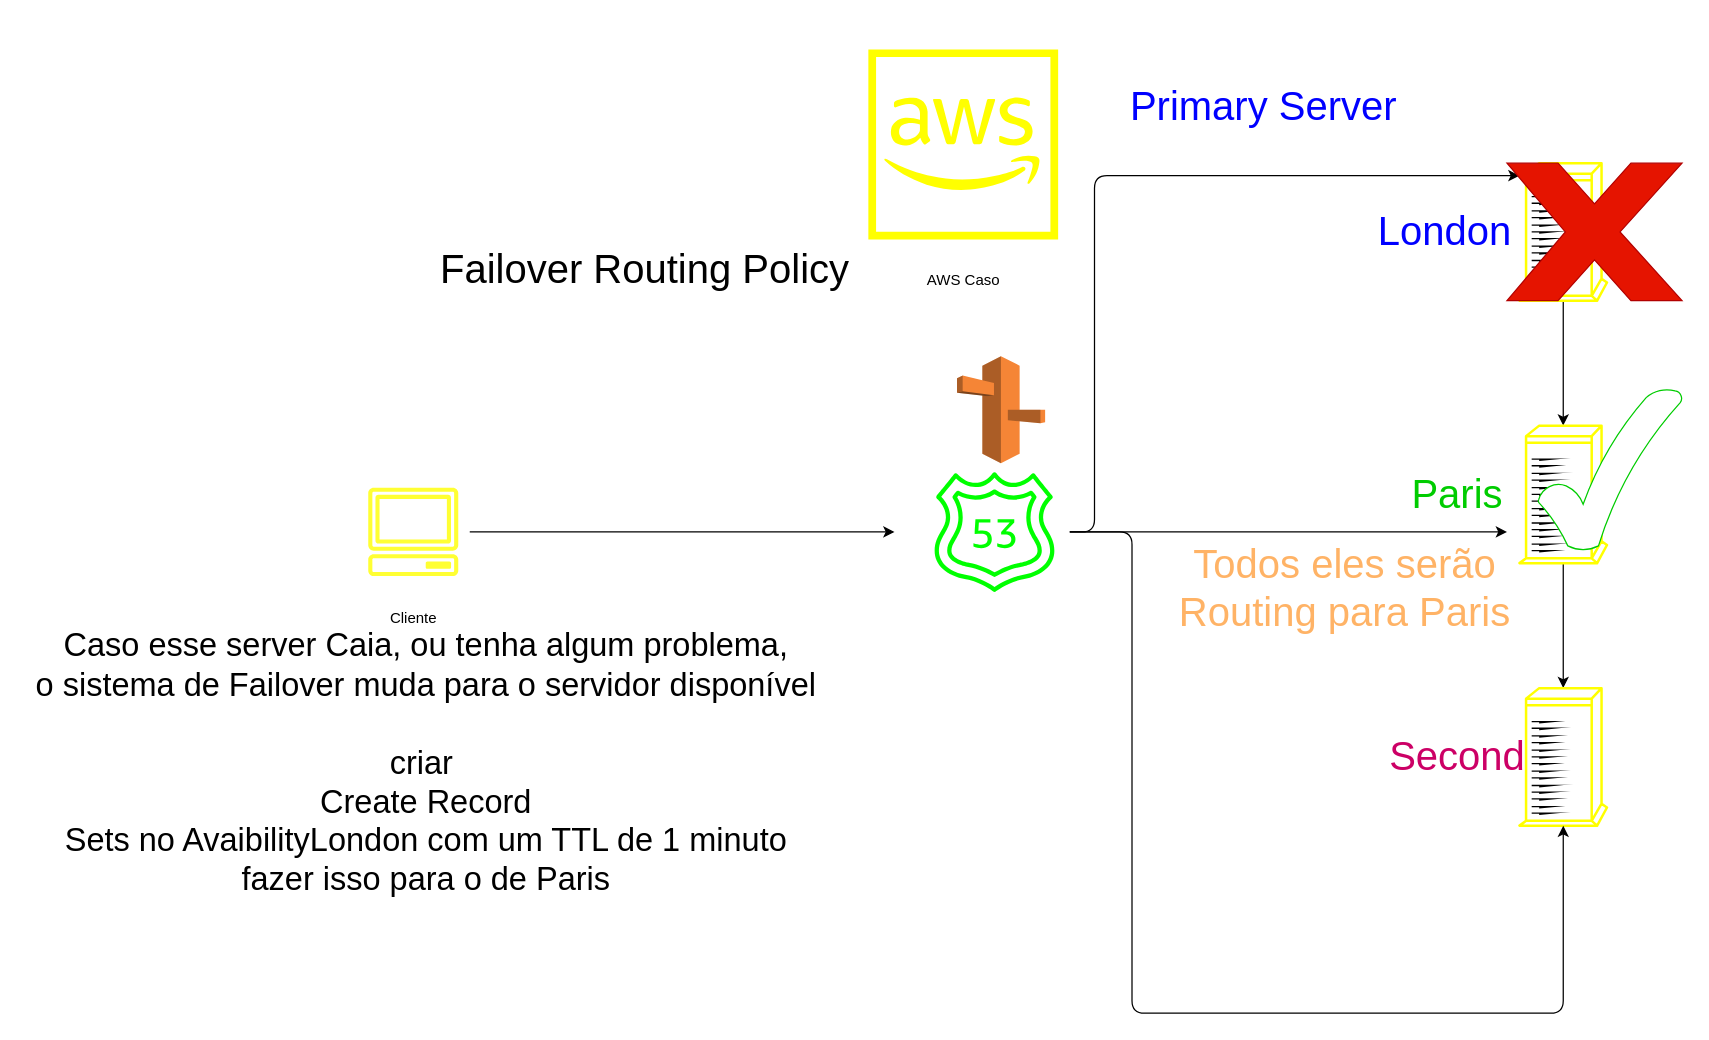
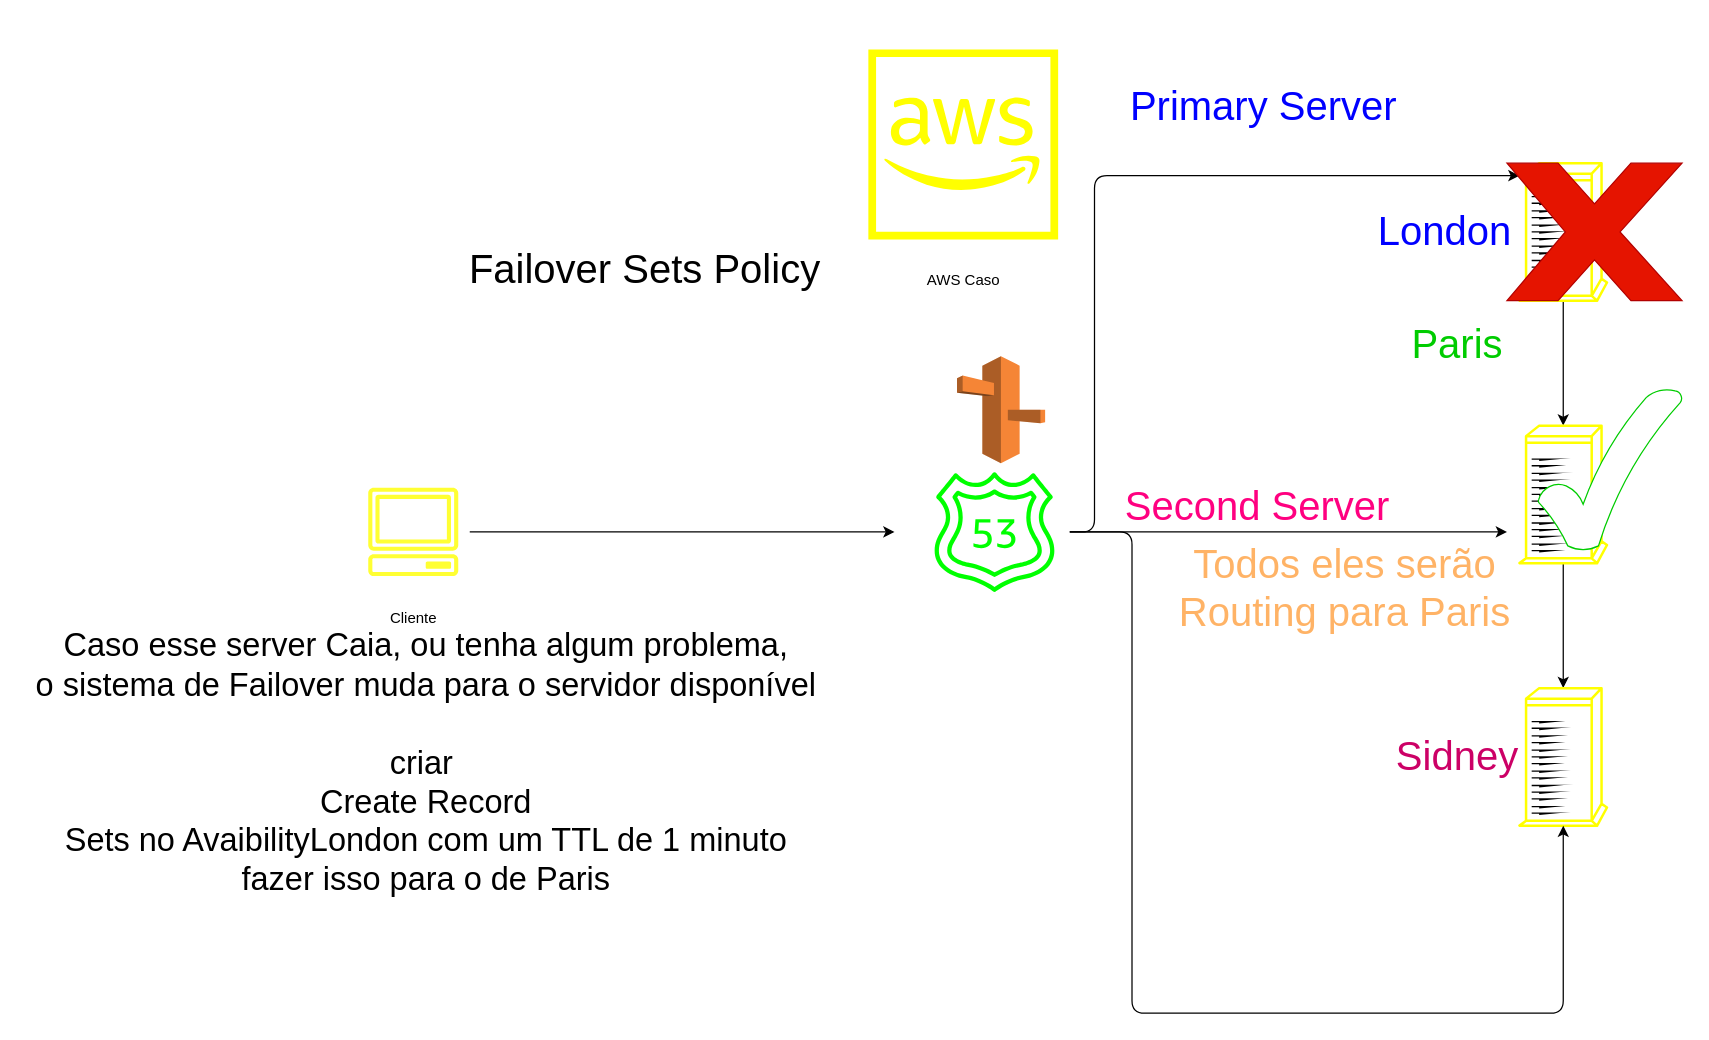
(645, 269) -> (645, 269)
(1457, 494) -> (1457, 344)
none -> (1257, 507)
(1458, 757) -> (1458, 757)
